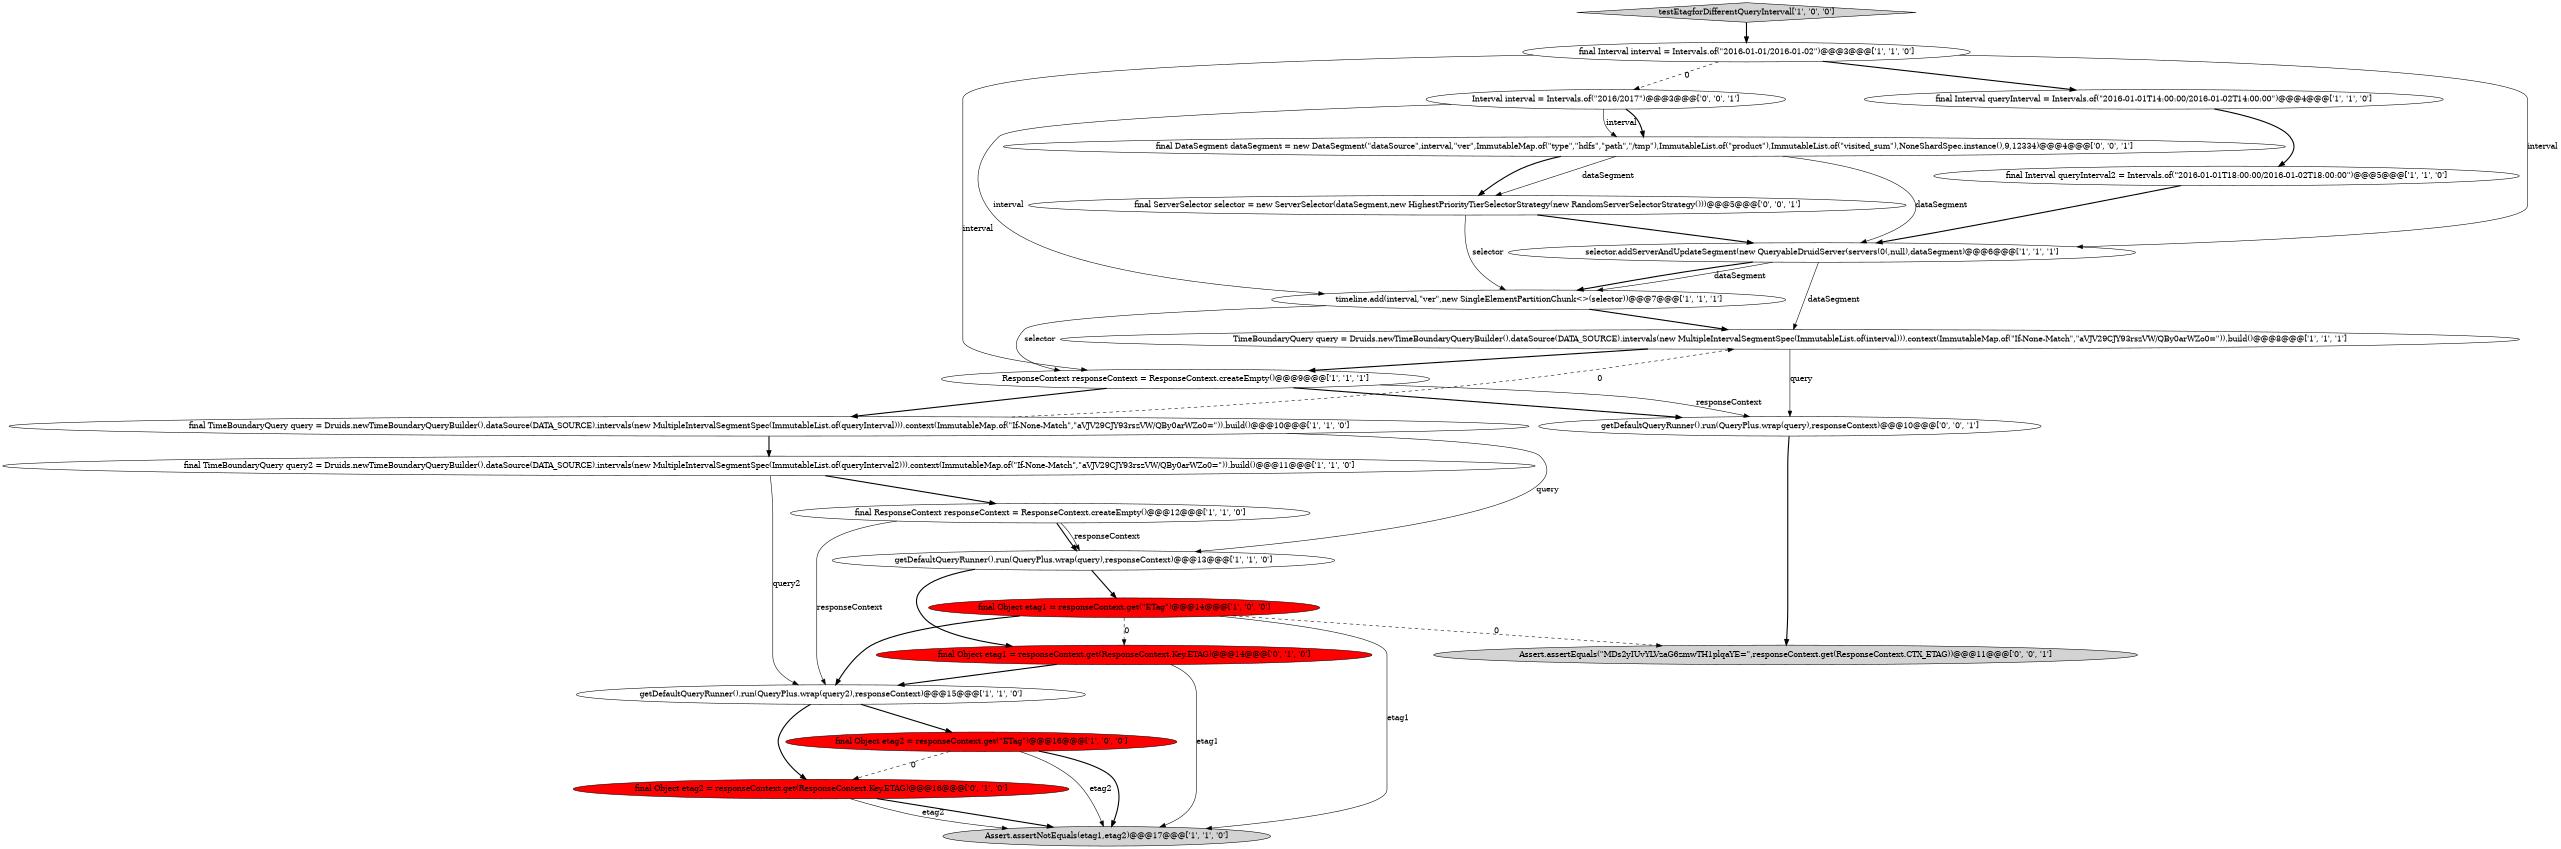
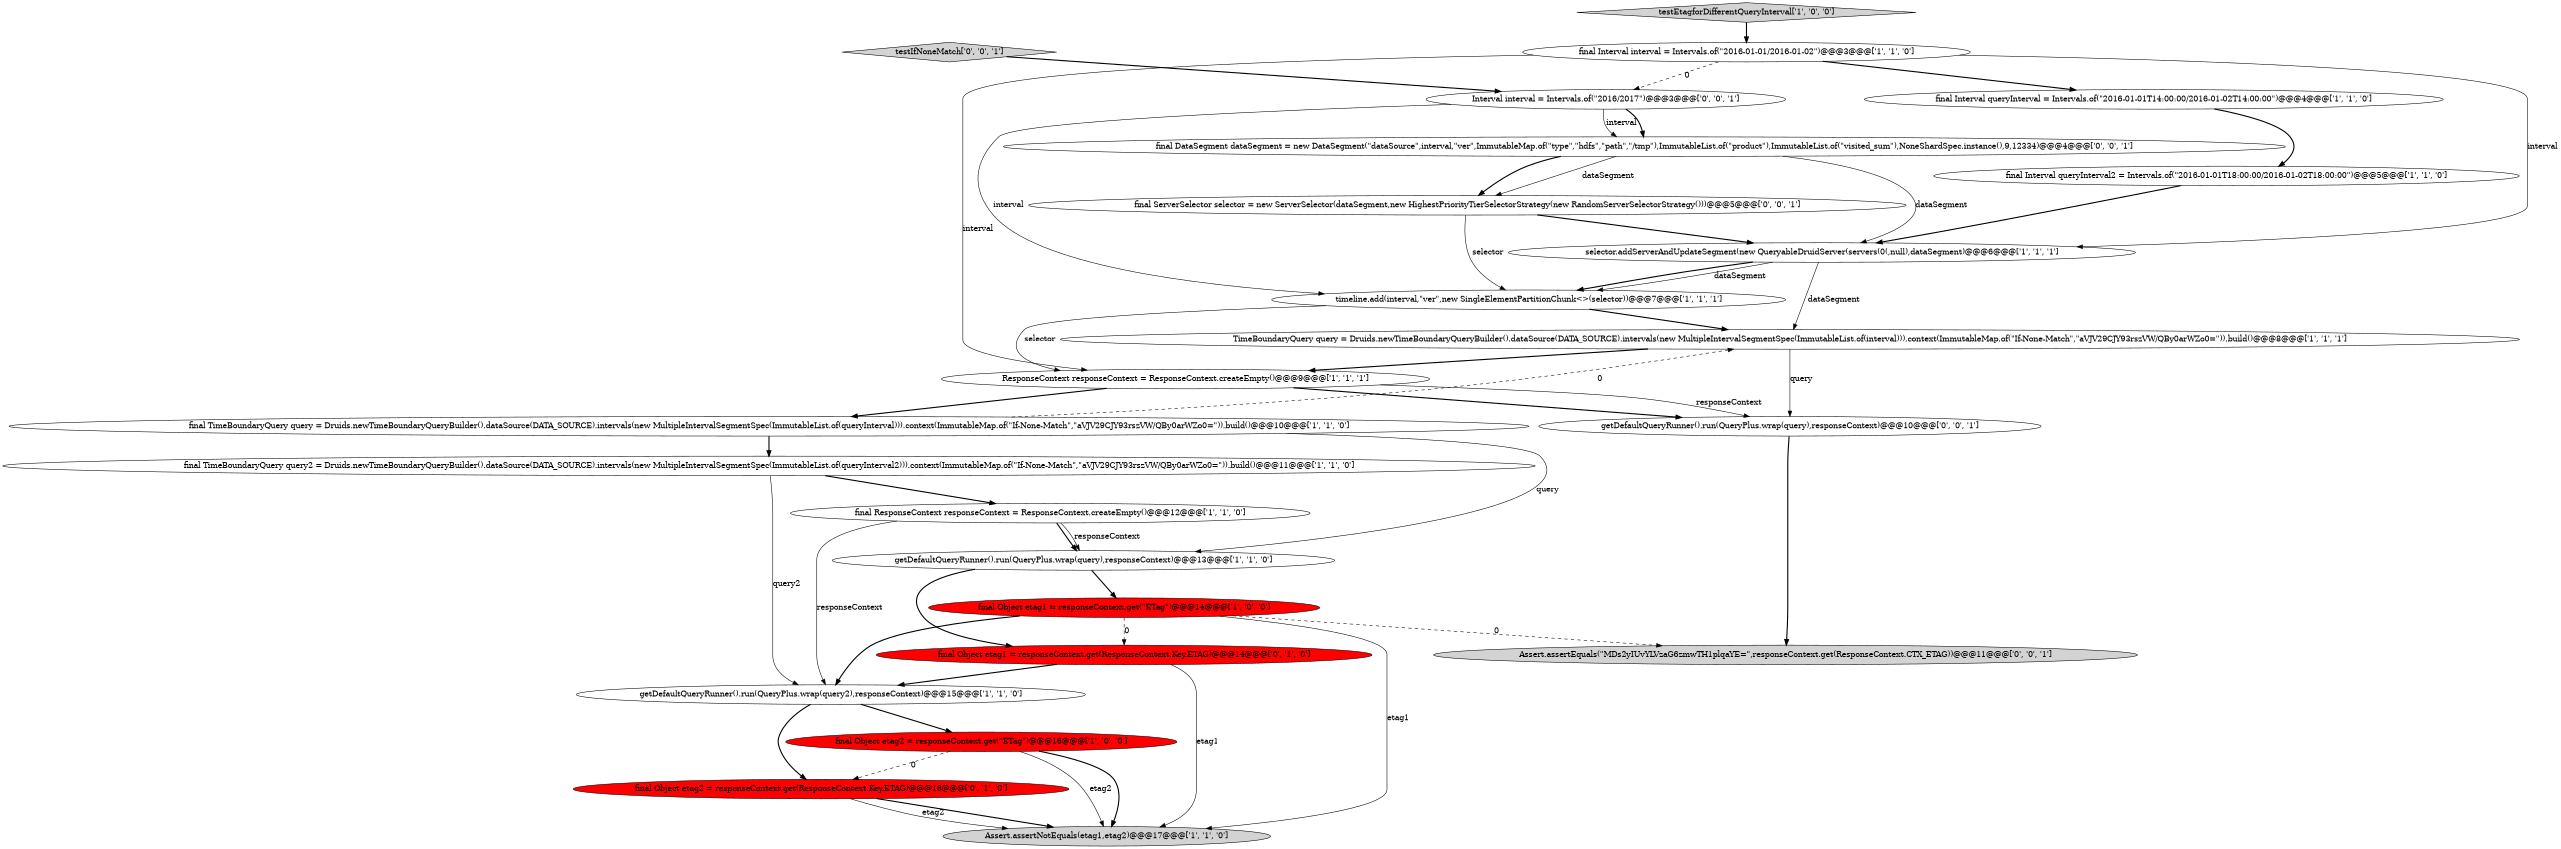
none -> (949, 52)
